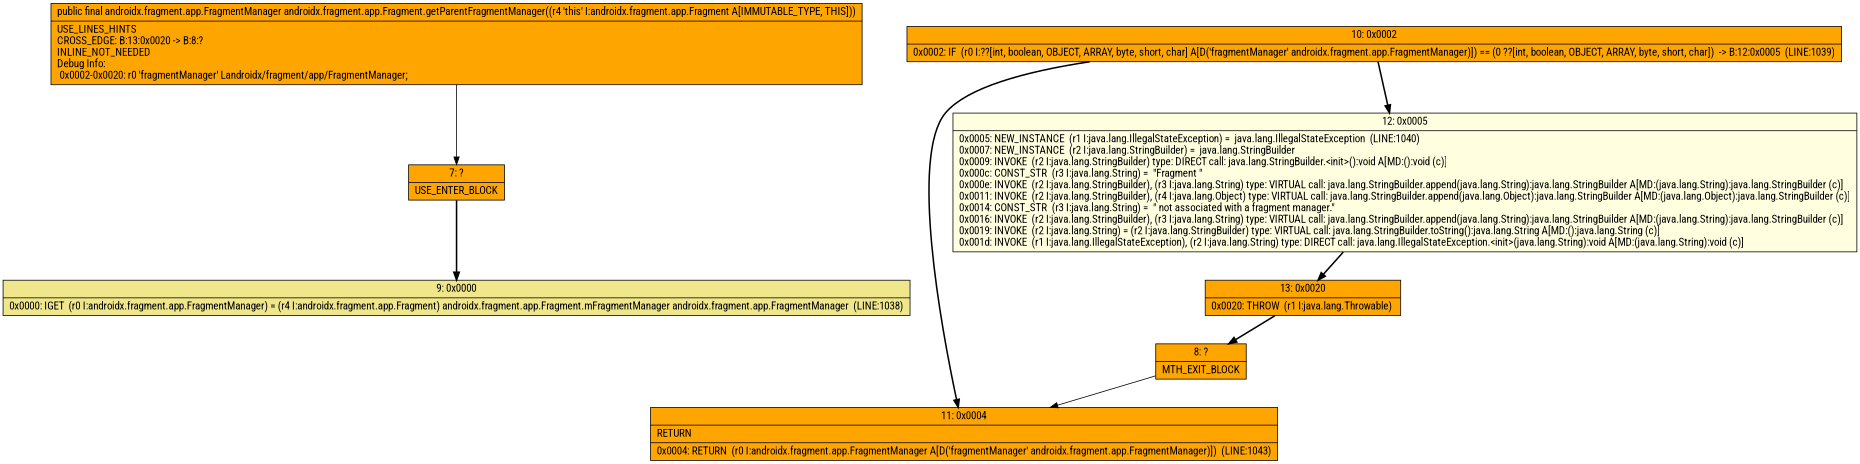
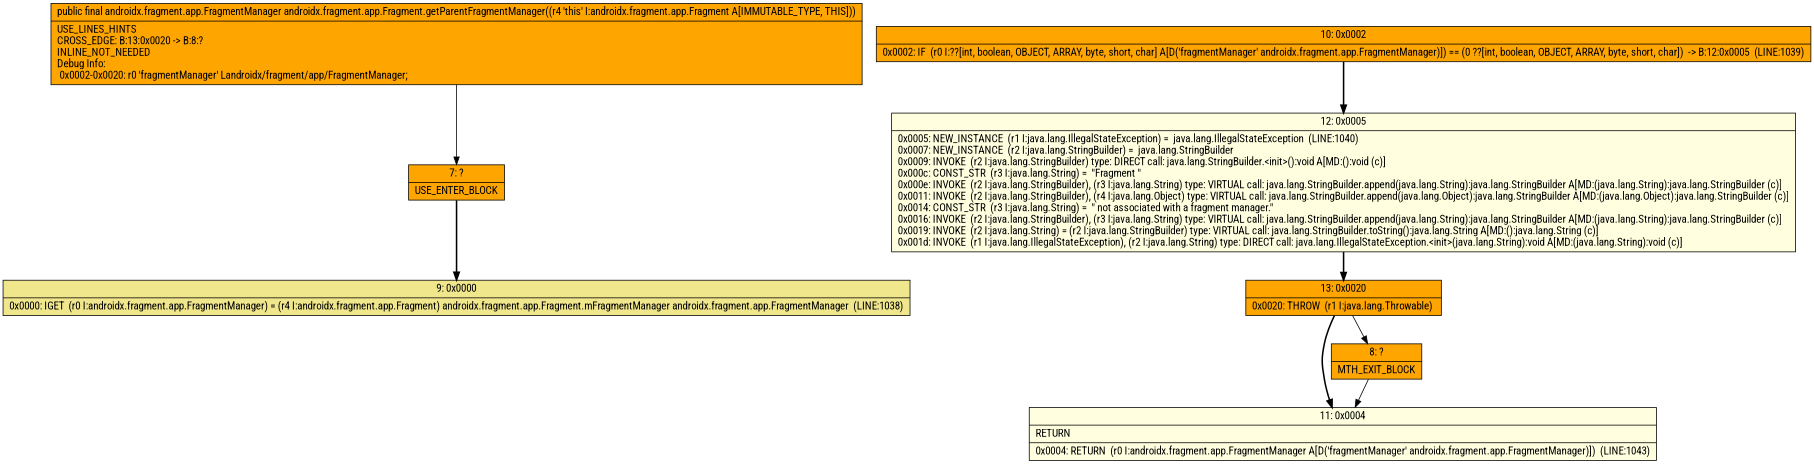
(930, 178) -> (1322, 357)
(1255, 328) -> (1358, 326)
(964, 434) -> (1343, 434)
